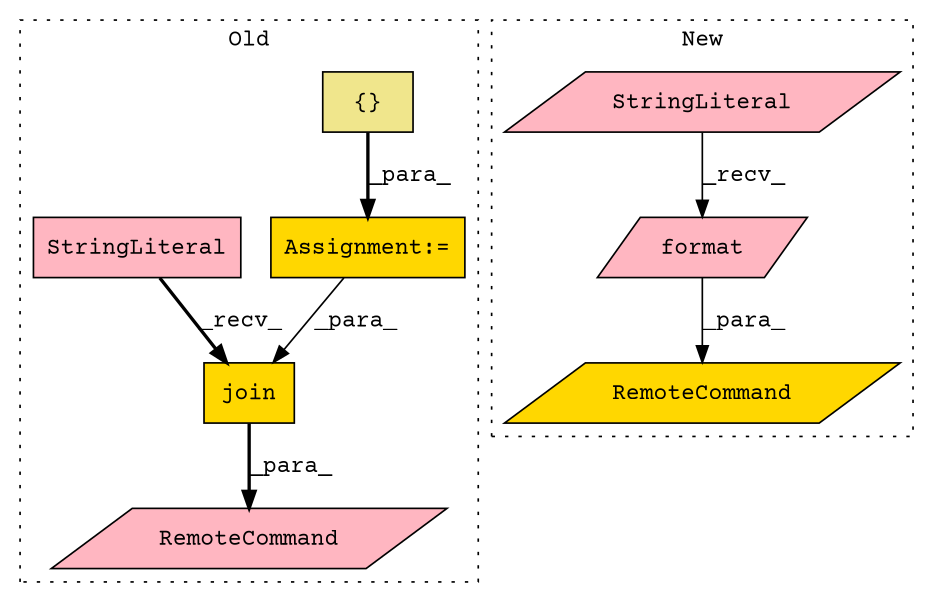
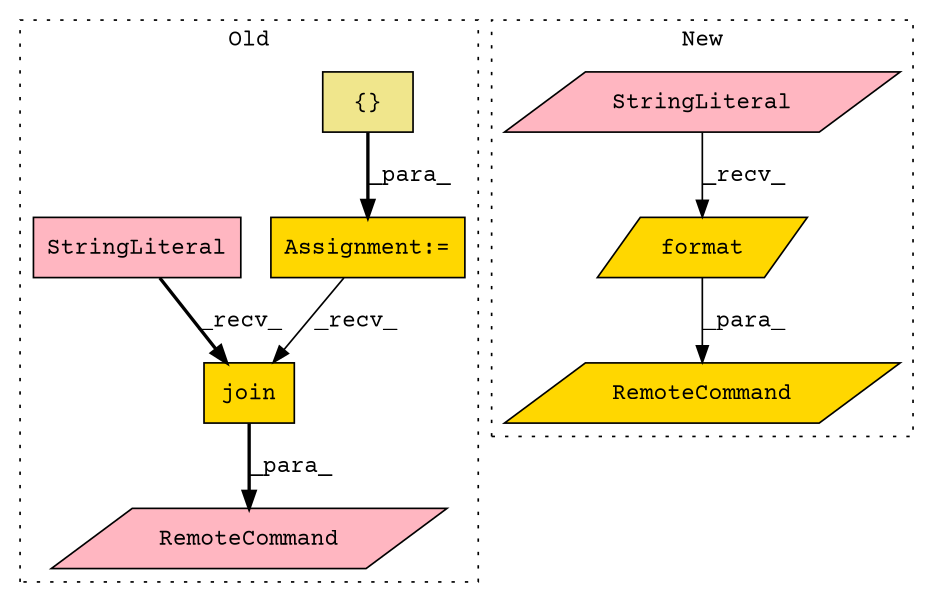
(702, 247) -> (702, 247)
(356, 320) -> (356, 320)
